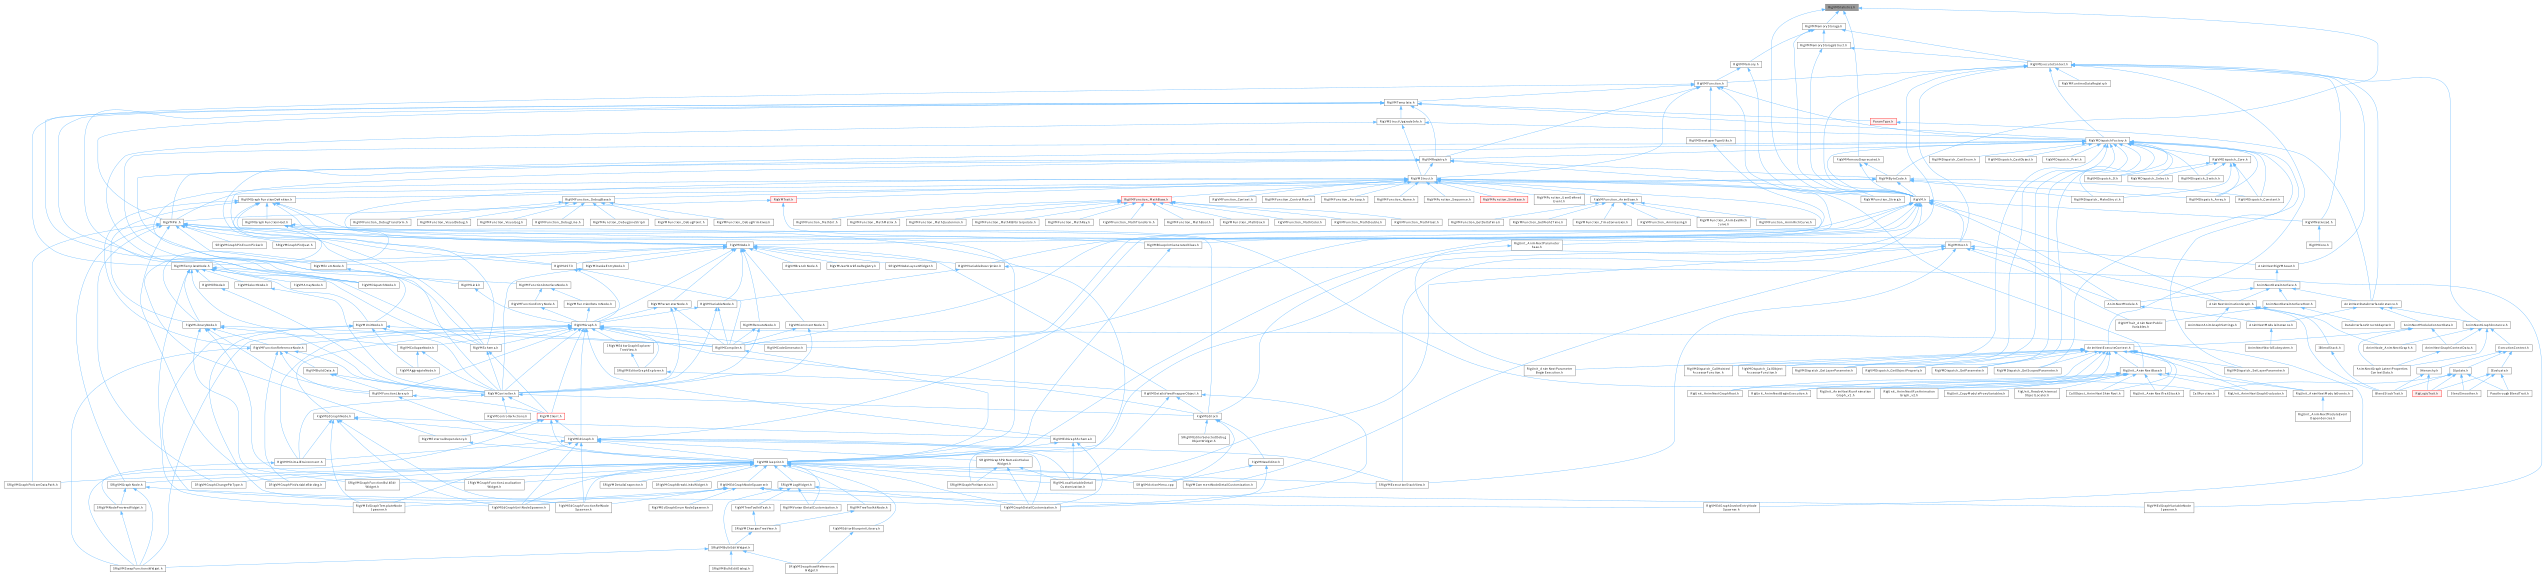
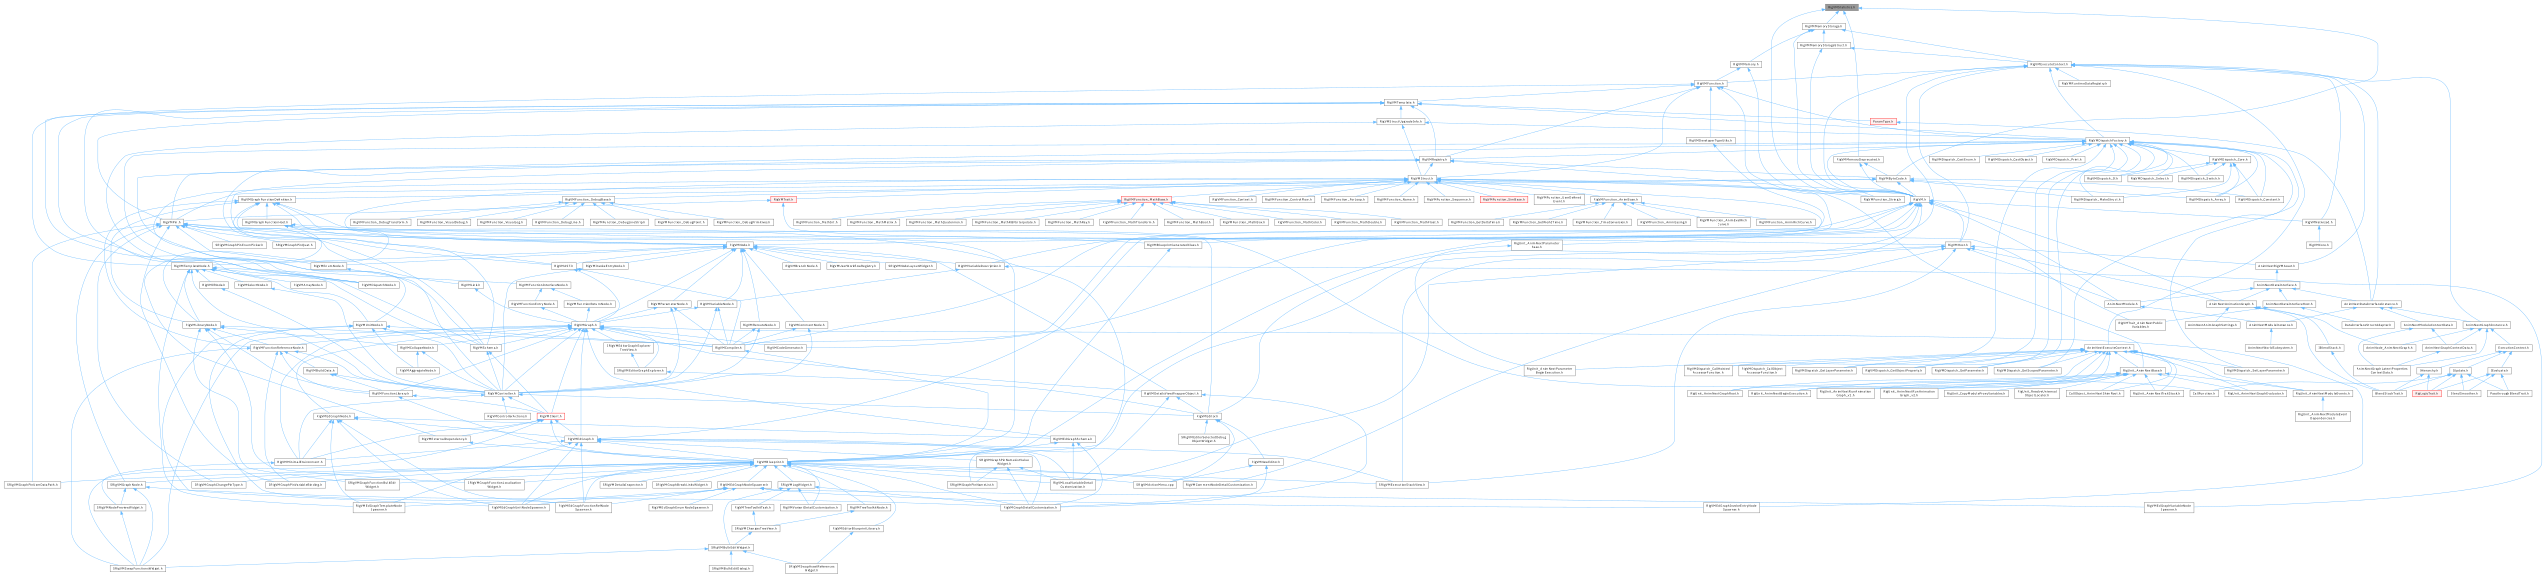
(2009, 329) -> none
(2278, 340) -> none
none -> (418, 434)
